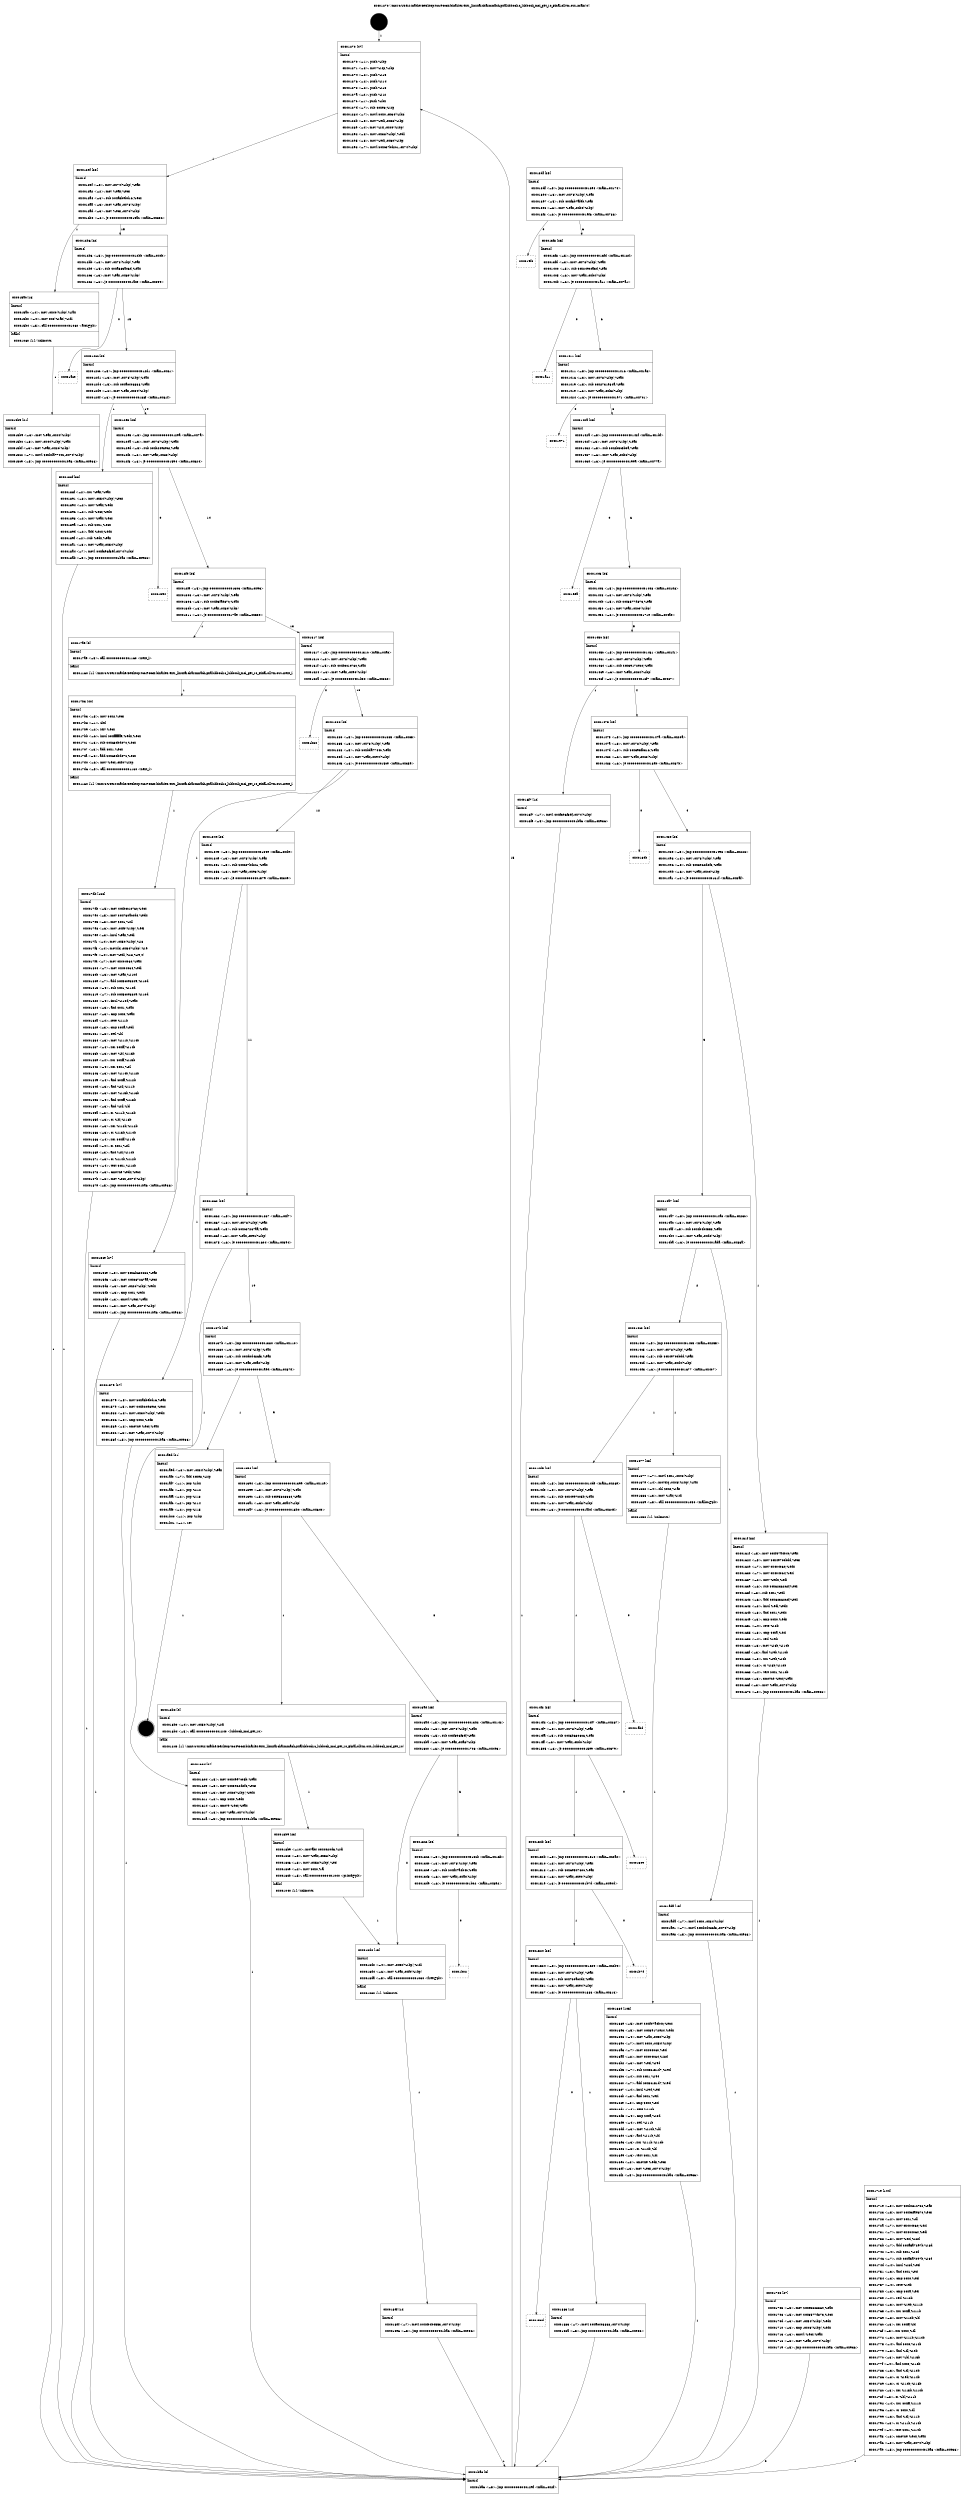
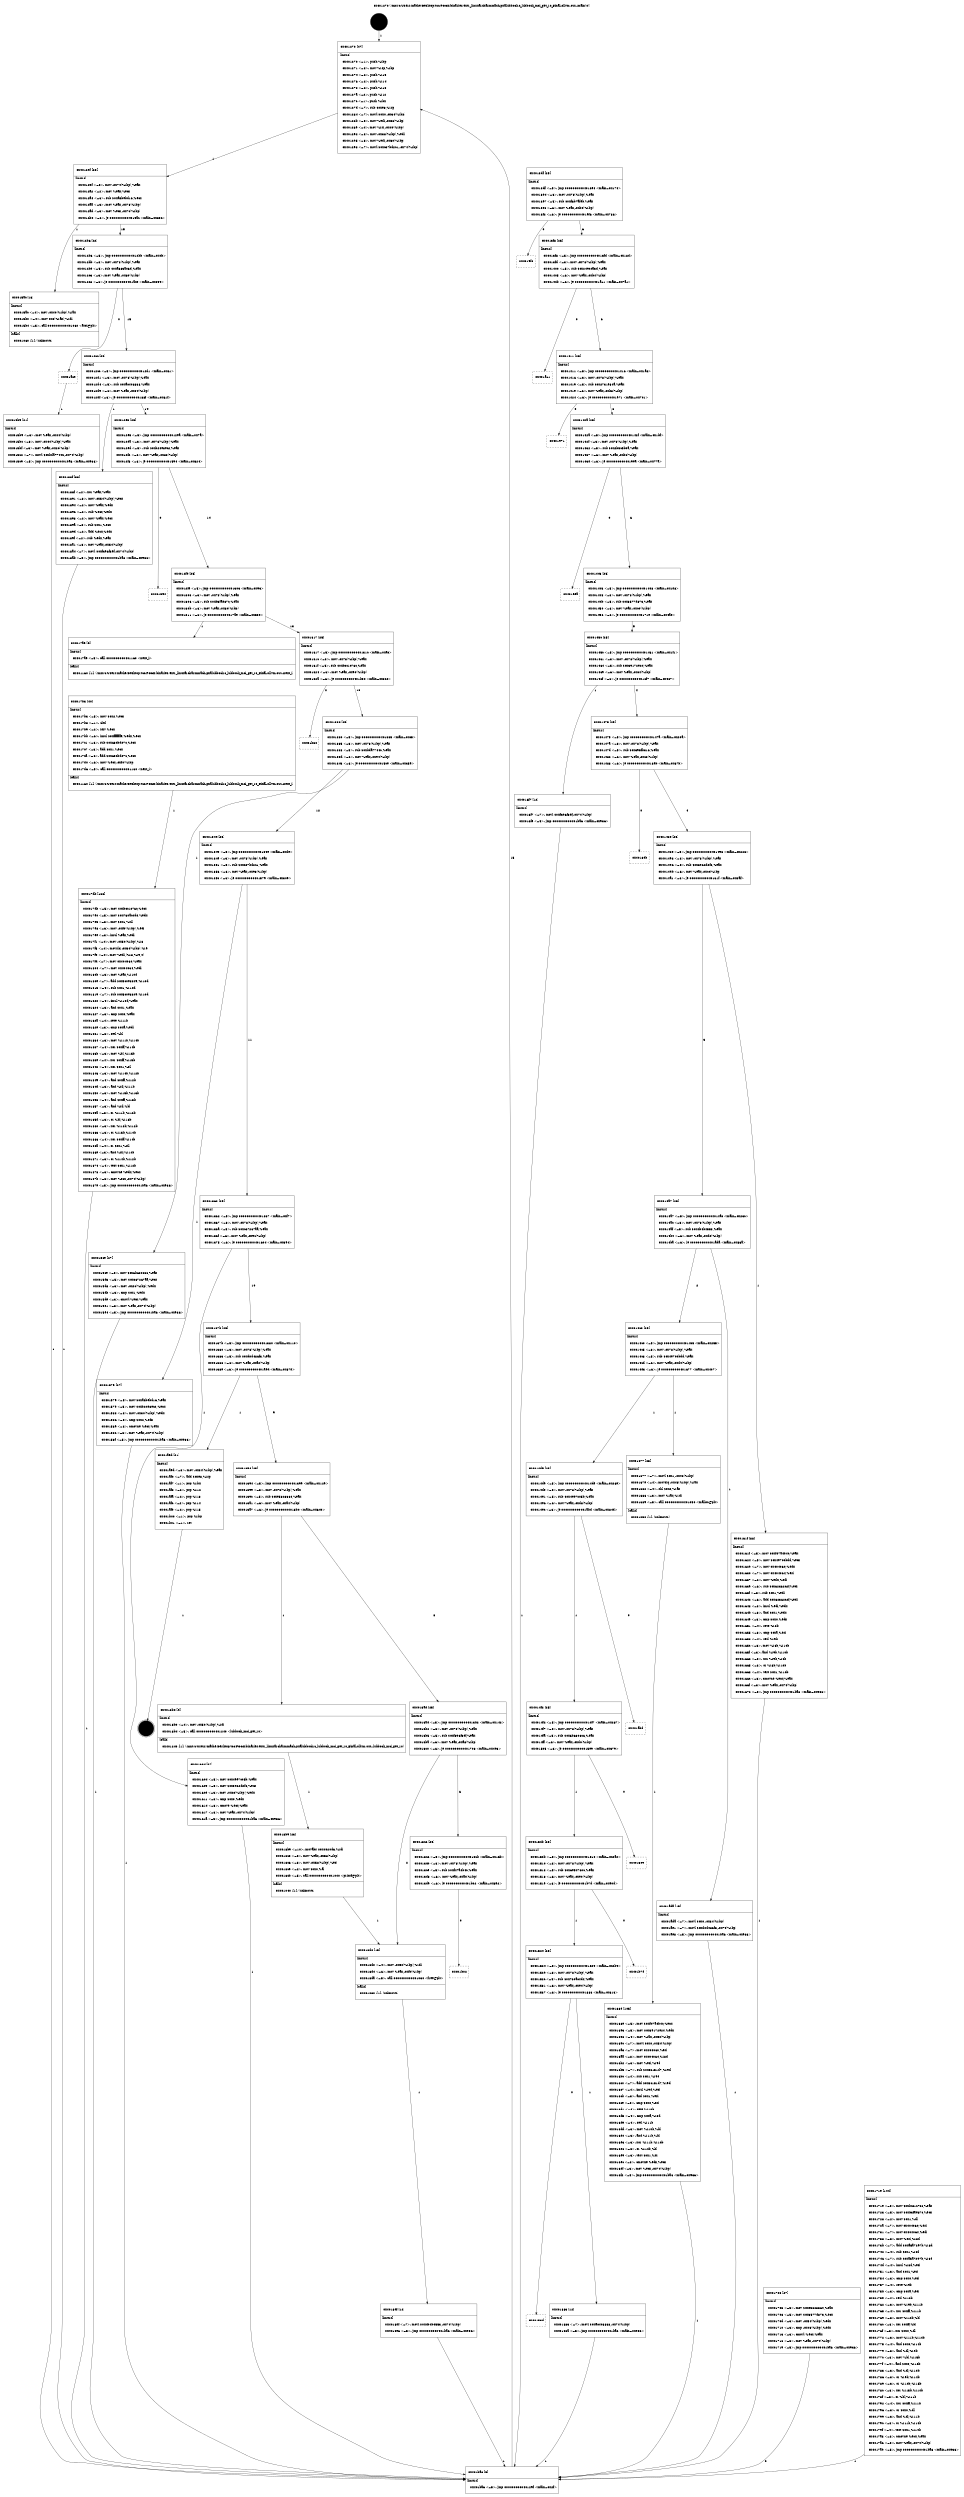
(53, 380) -> (63, 398)
(182, 686) -> none
